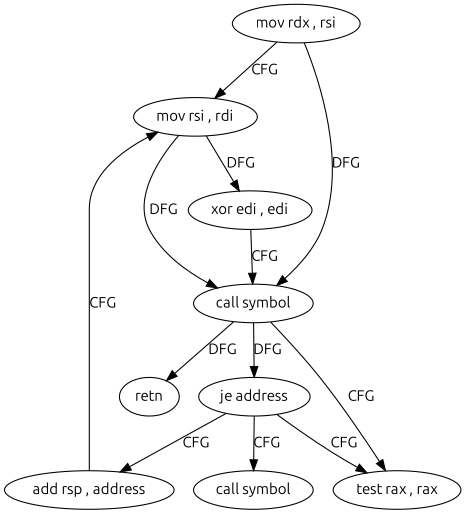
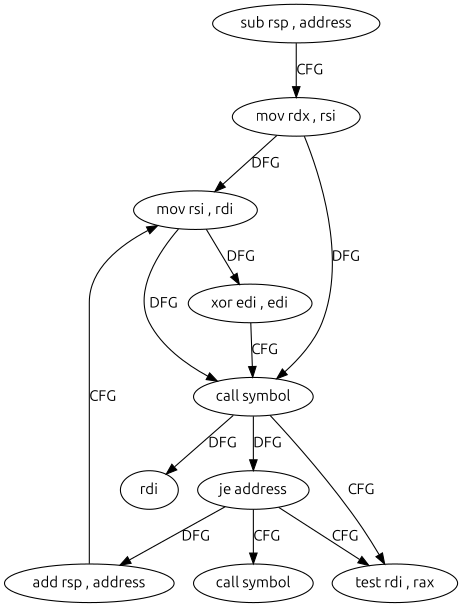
none -> (296, 24)
(265, 70) -> (266, 164)
(149, 397) -> (149, 490)
(196, 443) -> (196, 537)
(397, 490) -> (395, 583)
